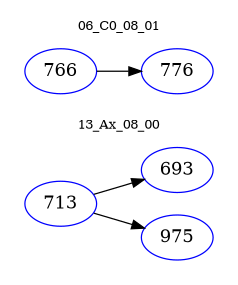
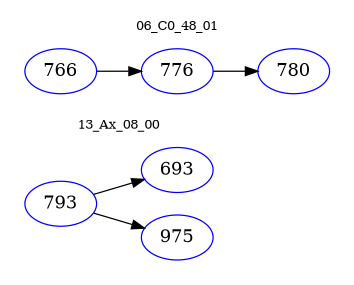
(119, 27) -> (177, 27)
none -> (294, 71)
(61, 204) -> (61, 204)
